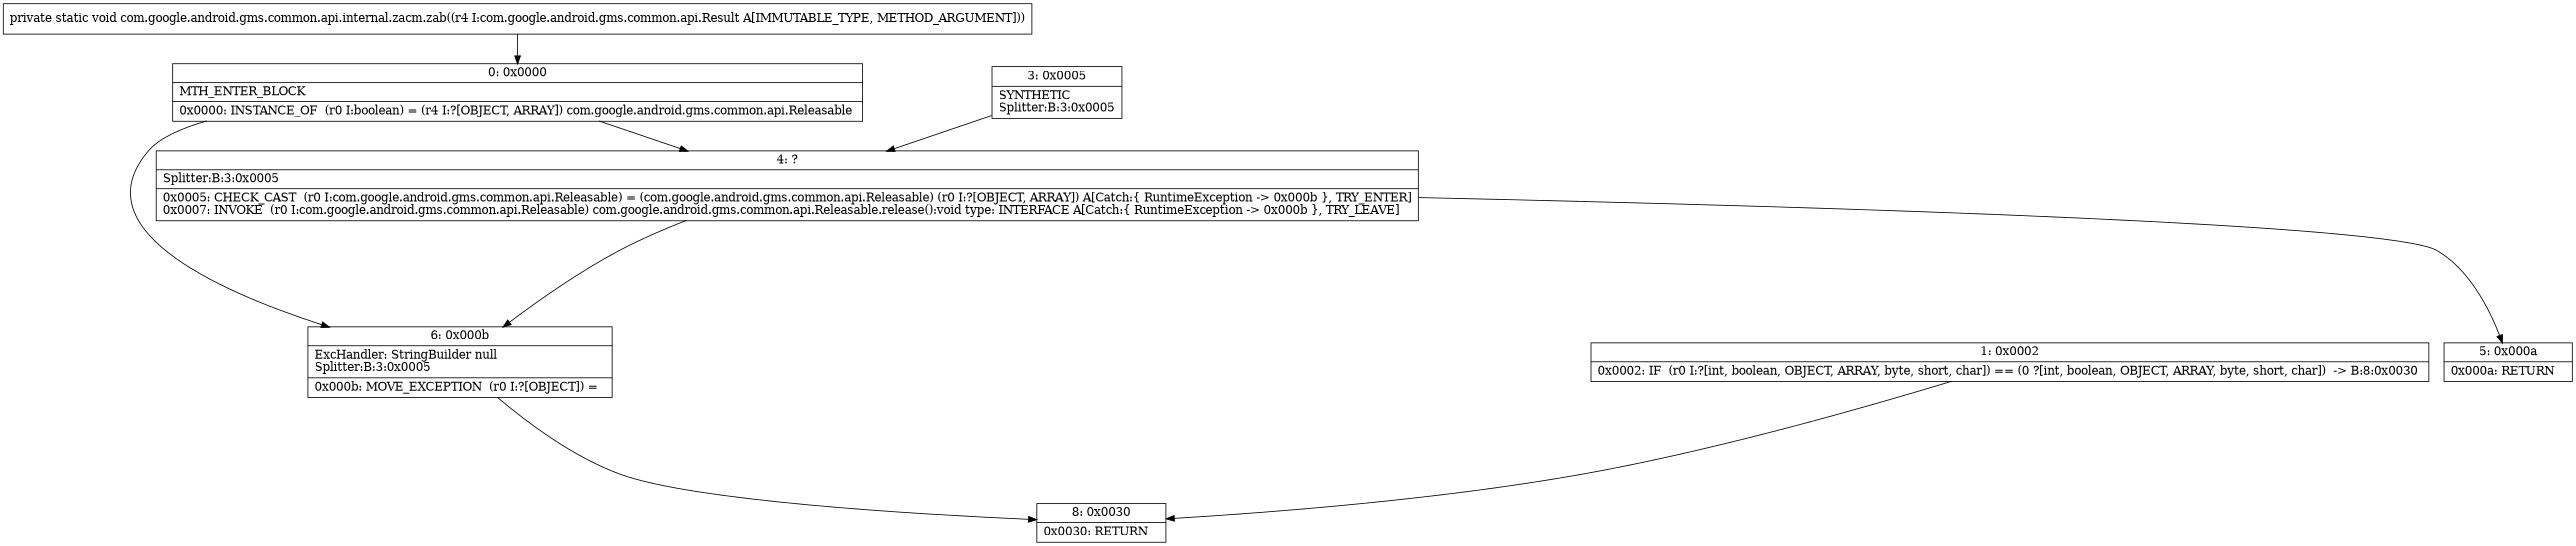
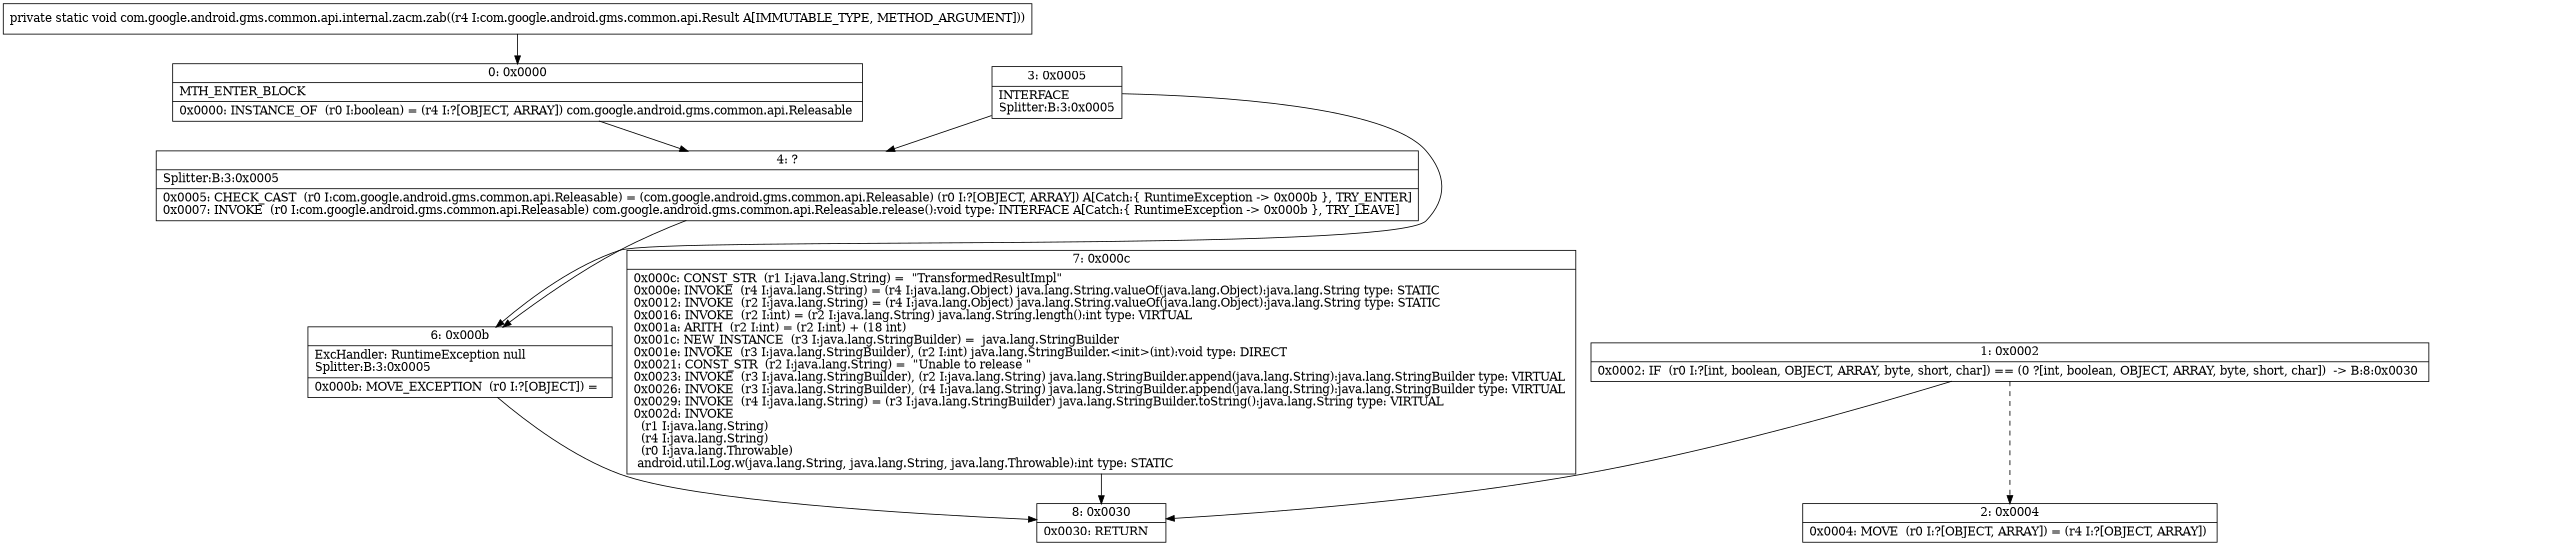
(1035, 96) -> (1034, 96)
(163, 247) -> (1151, 241)
(406, 355) -> (420, 355)
none -> (1101, 362)
(2508, 362) -> none
none -> (2010, 523)
